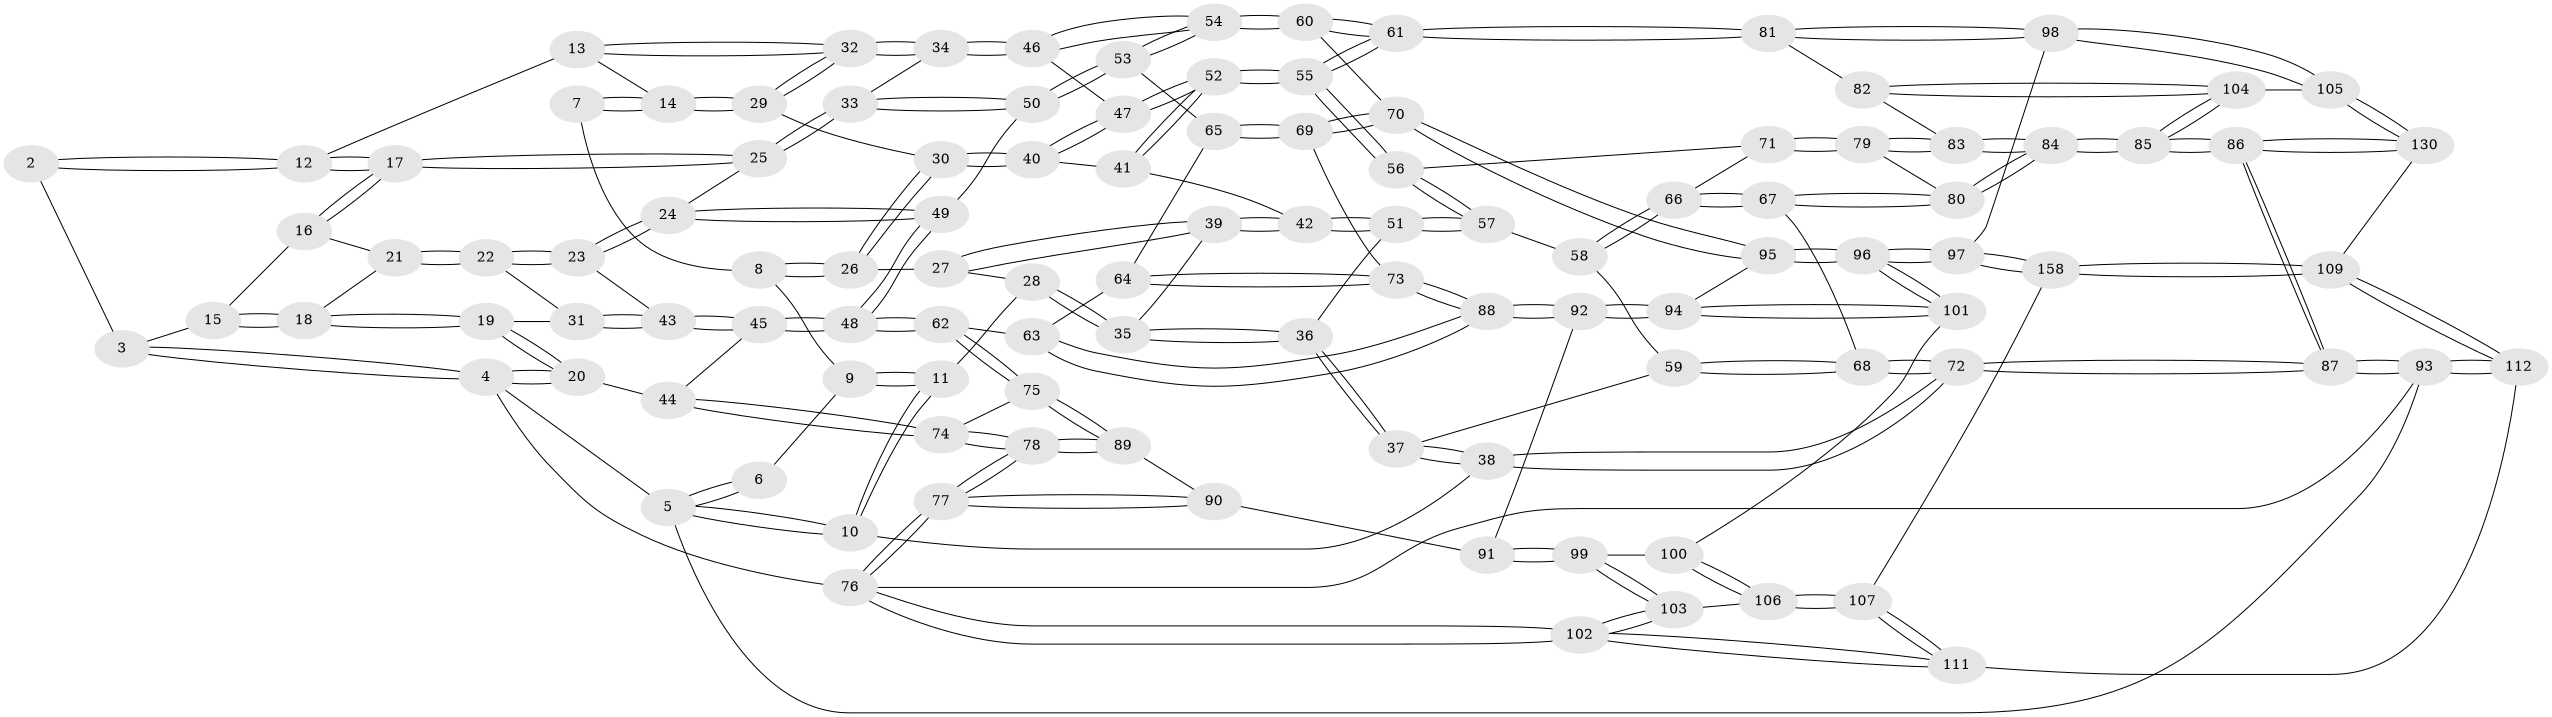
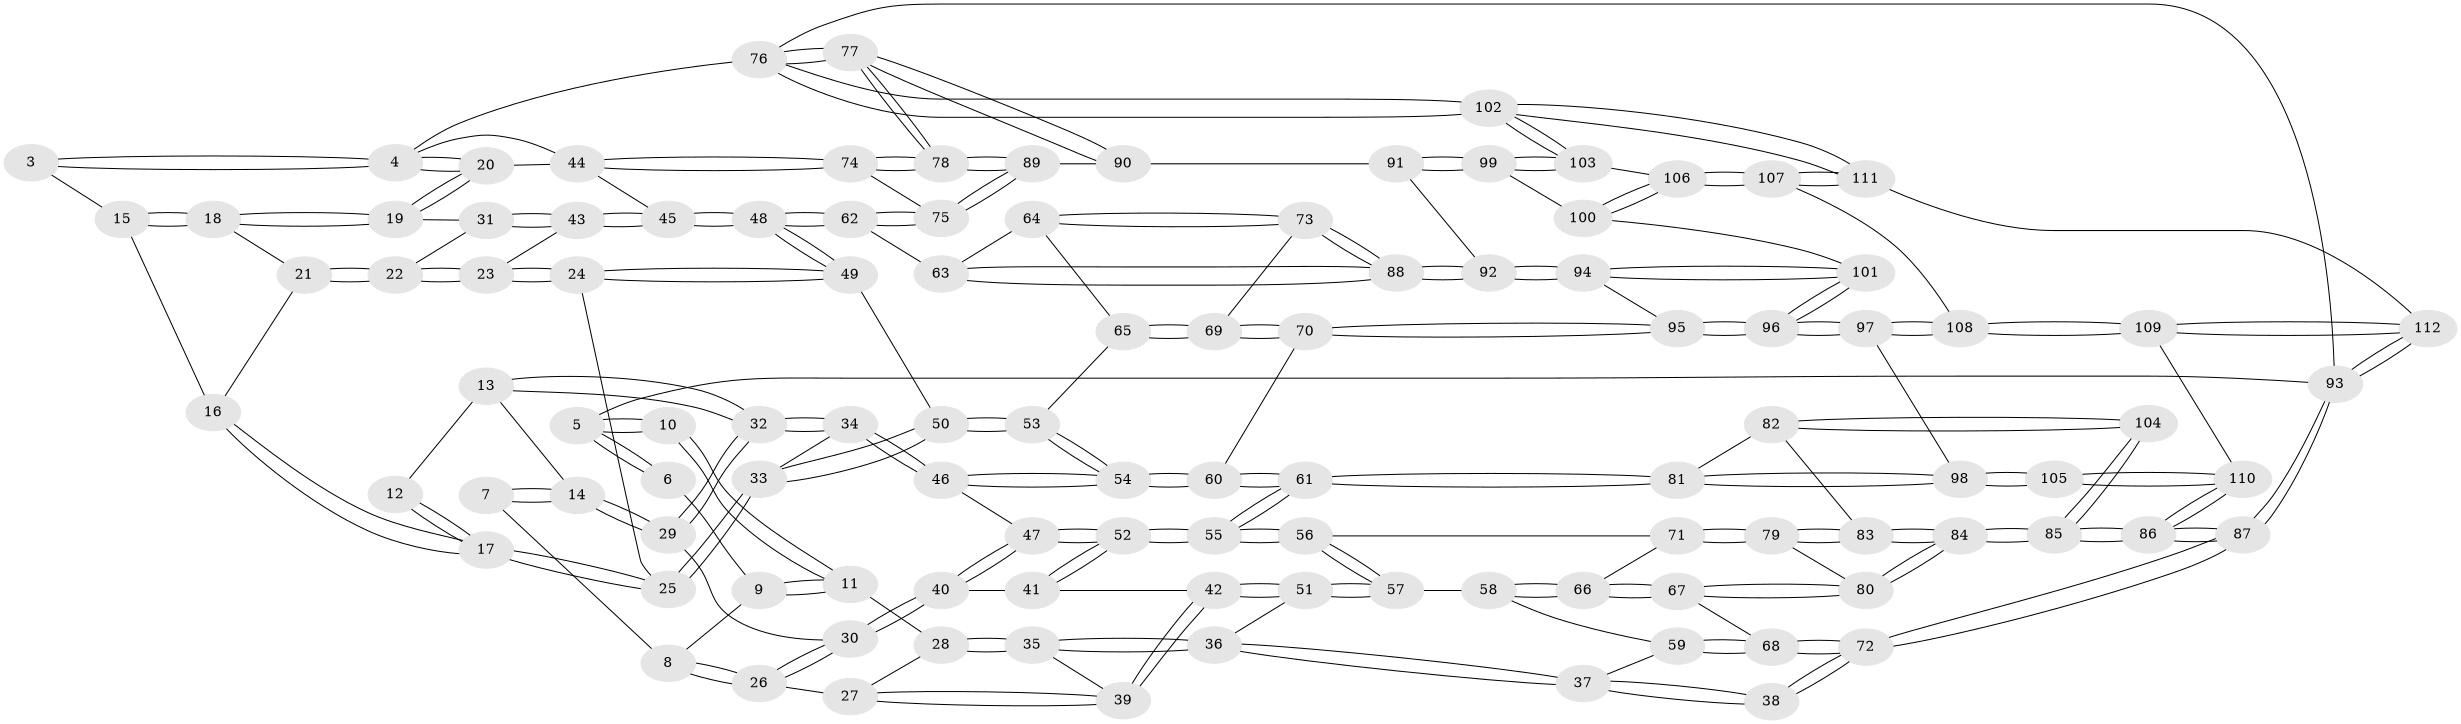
(2284, 90) -> none
(2425, 146) -> (2243, 479)
(31, 164) -> none
(2051, 270) -> (1960, 329)
(577, 442) -> (487, 135)
(1183, 549) -> none
